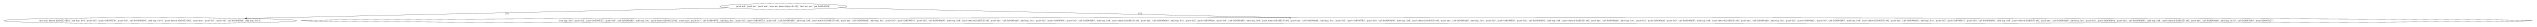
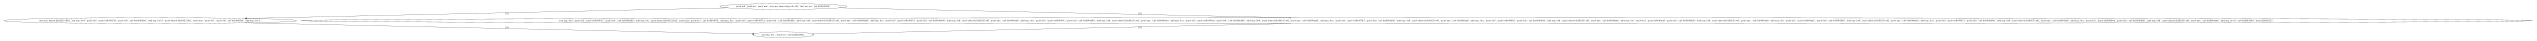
none -> (783, 35)
